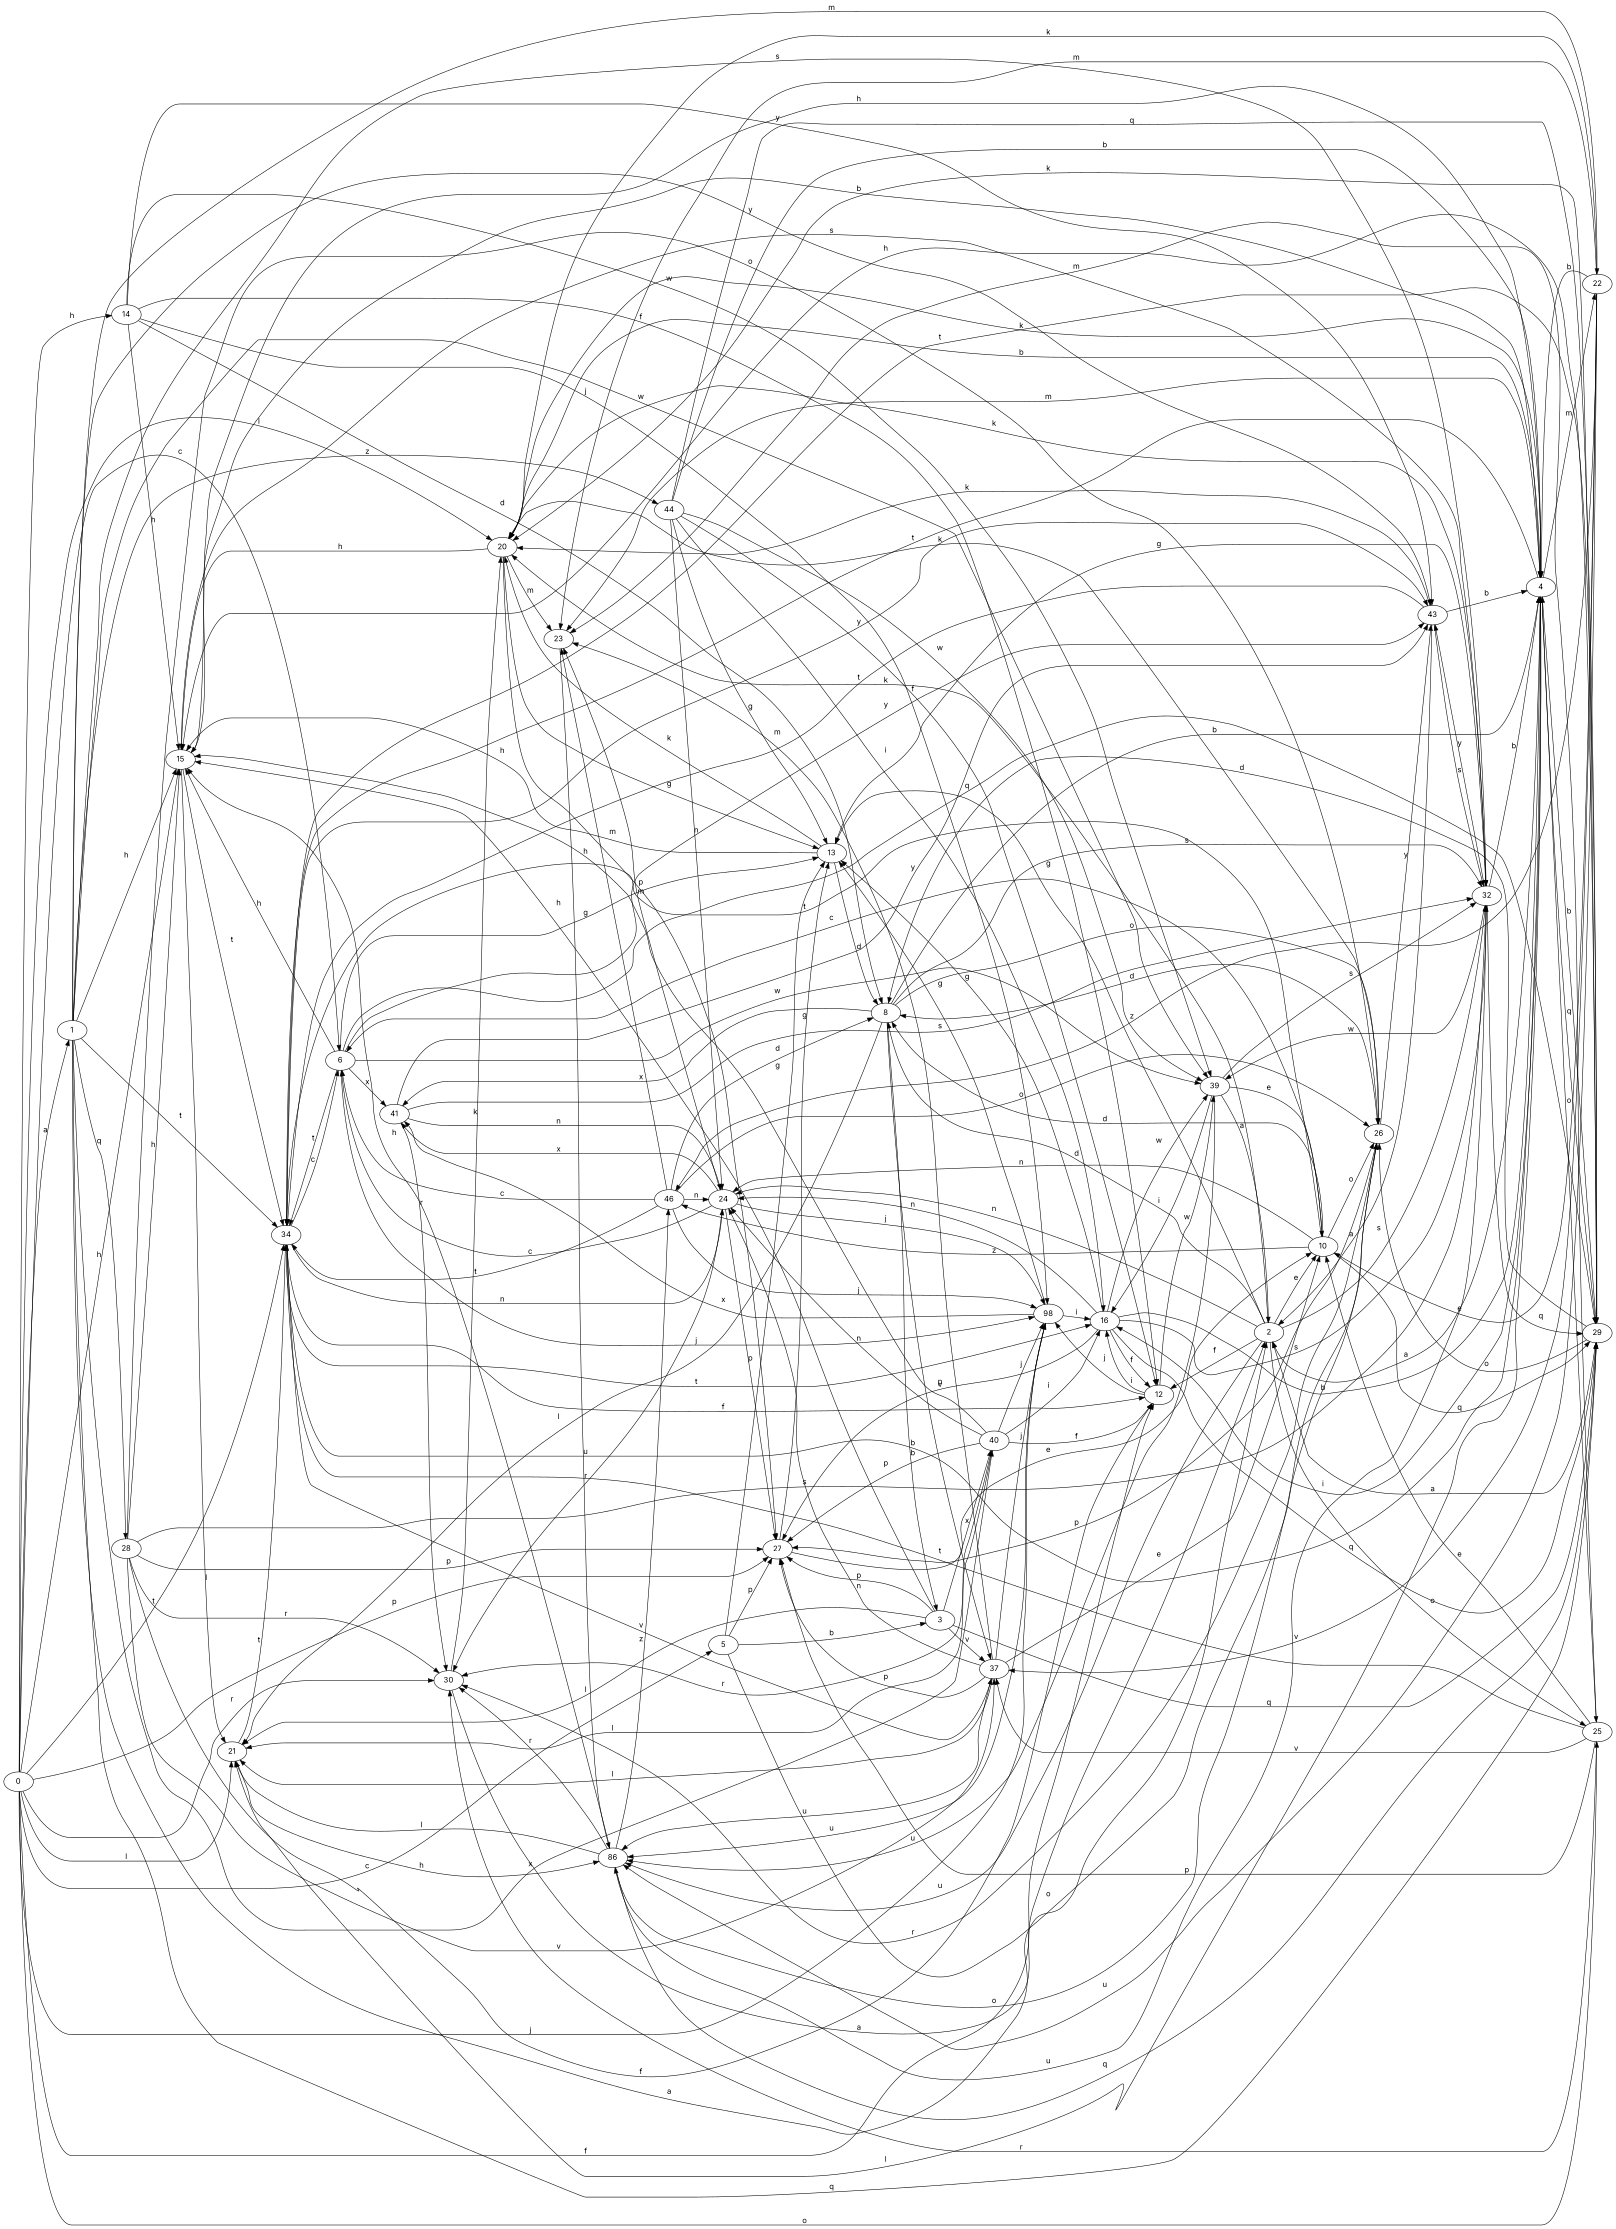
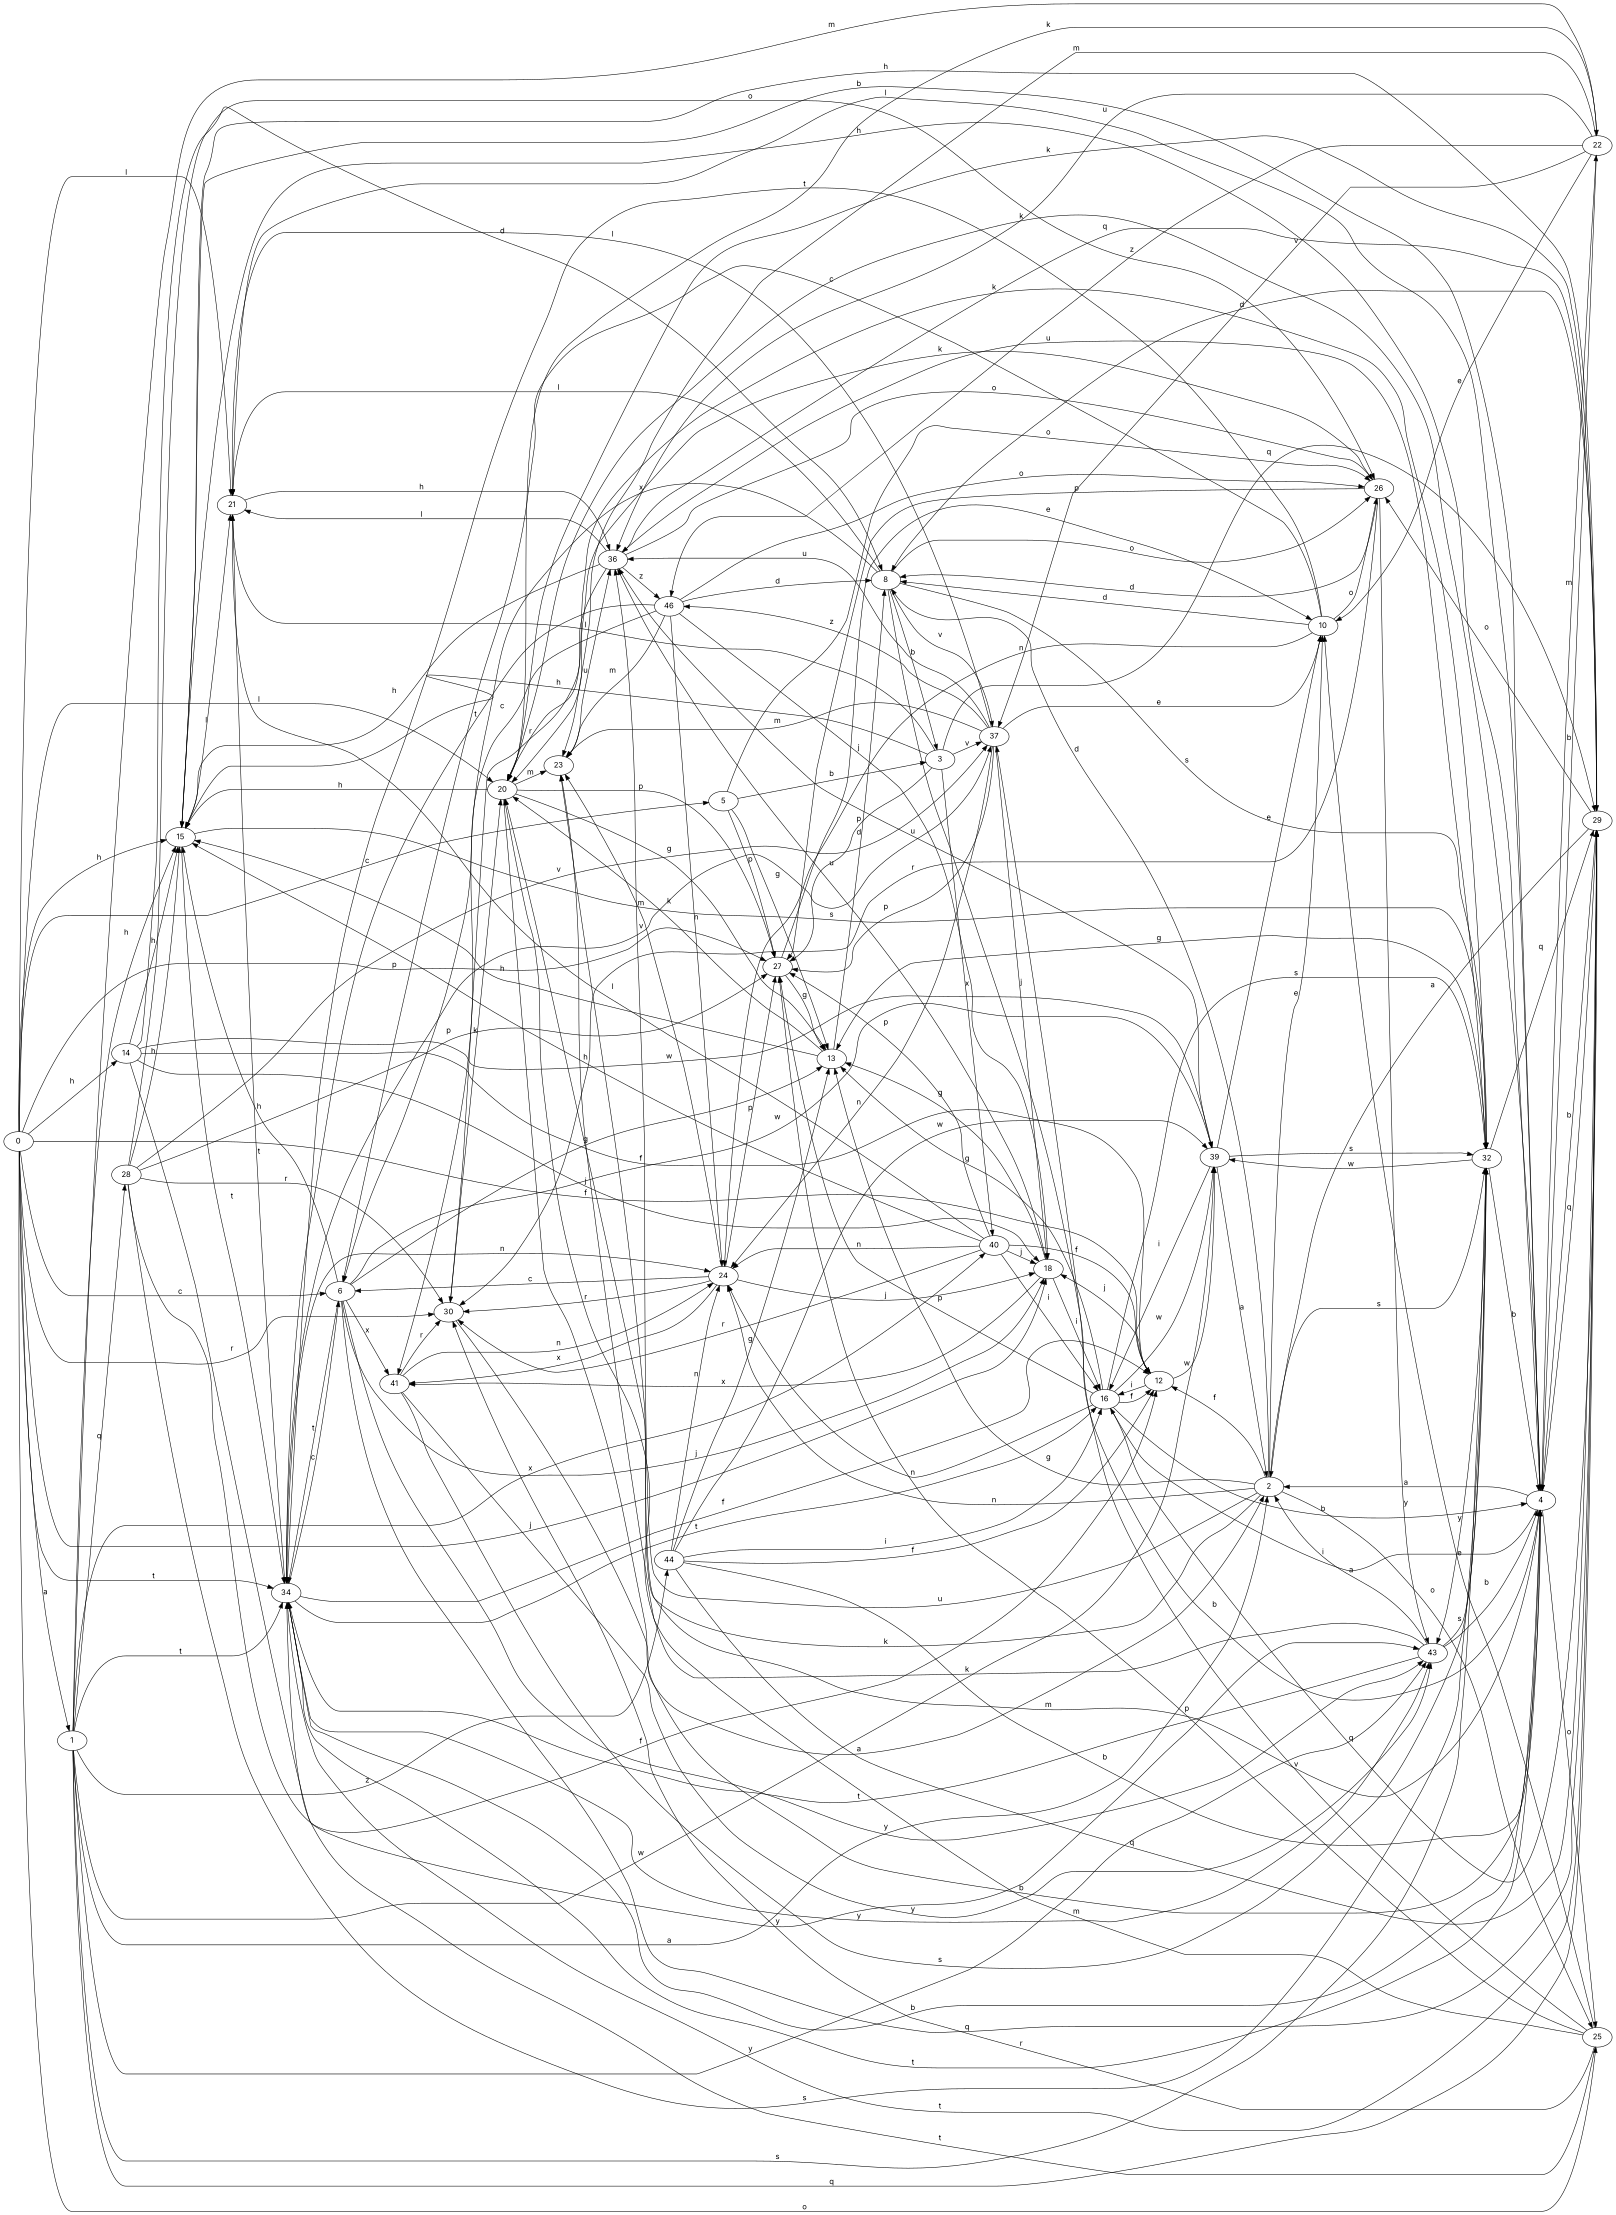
(995, 1254) -> (852, 637)
(1048, 1314) -> (1048, 1269)
(1412, 1398) -> none
(613, 1858) -> (613, 560)
